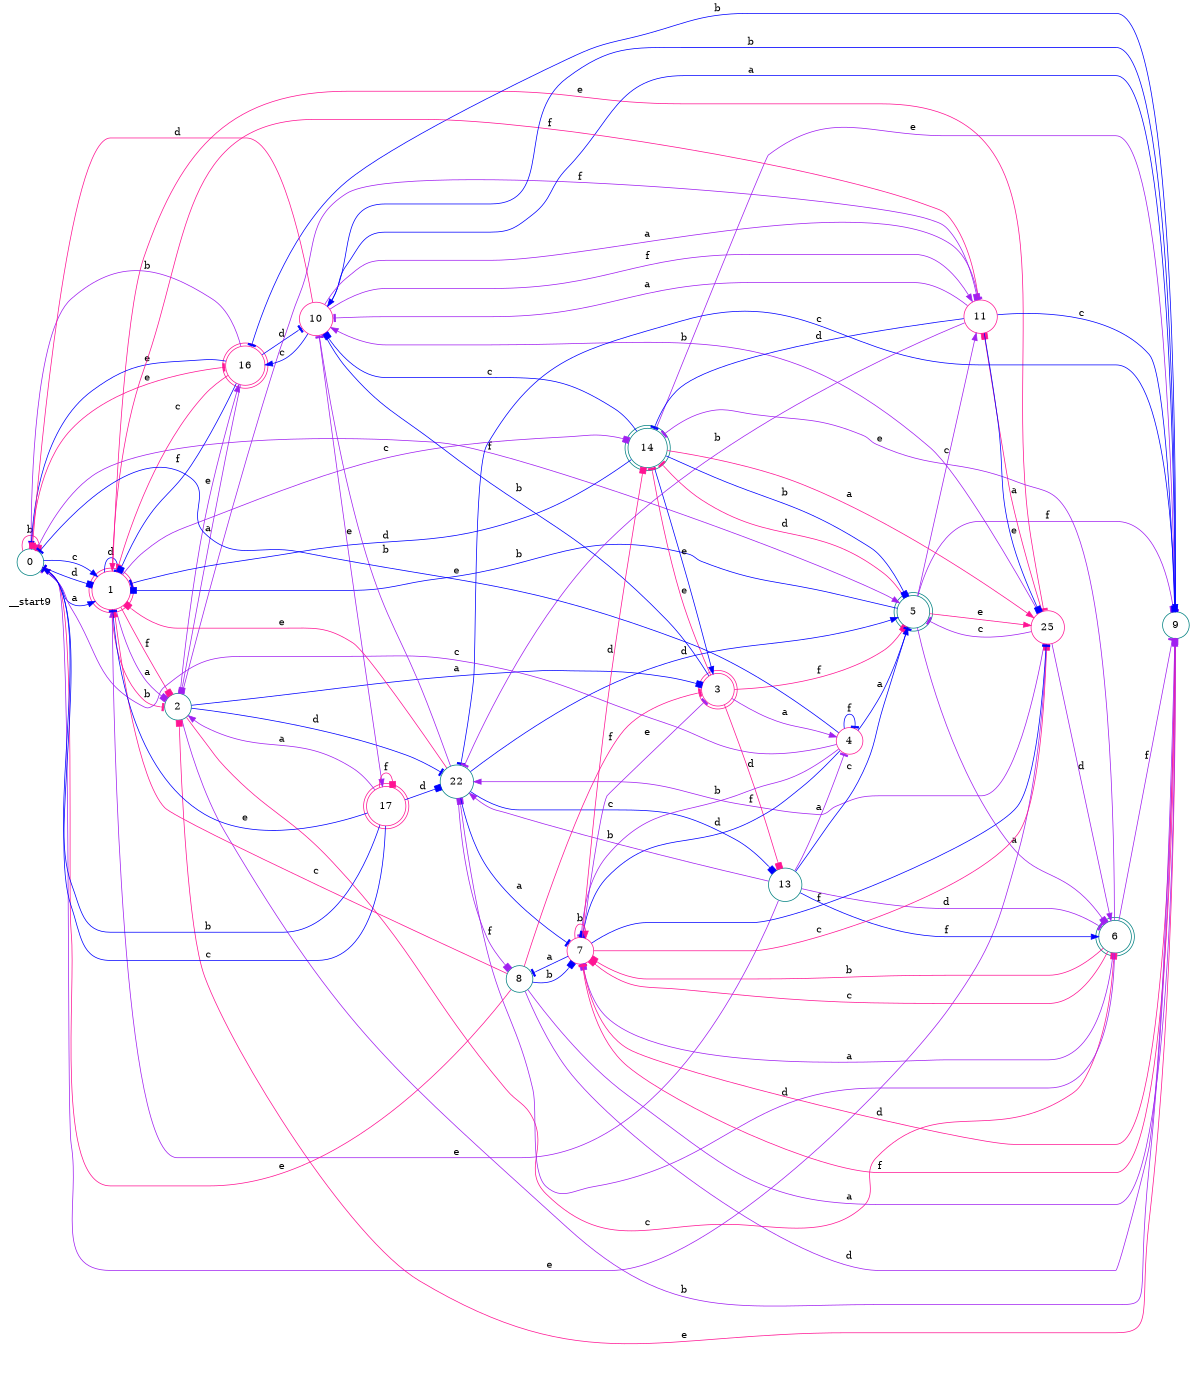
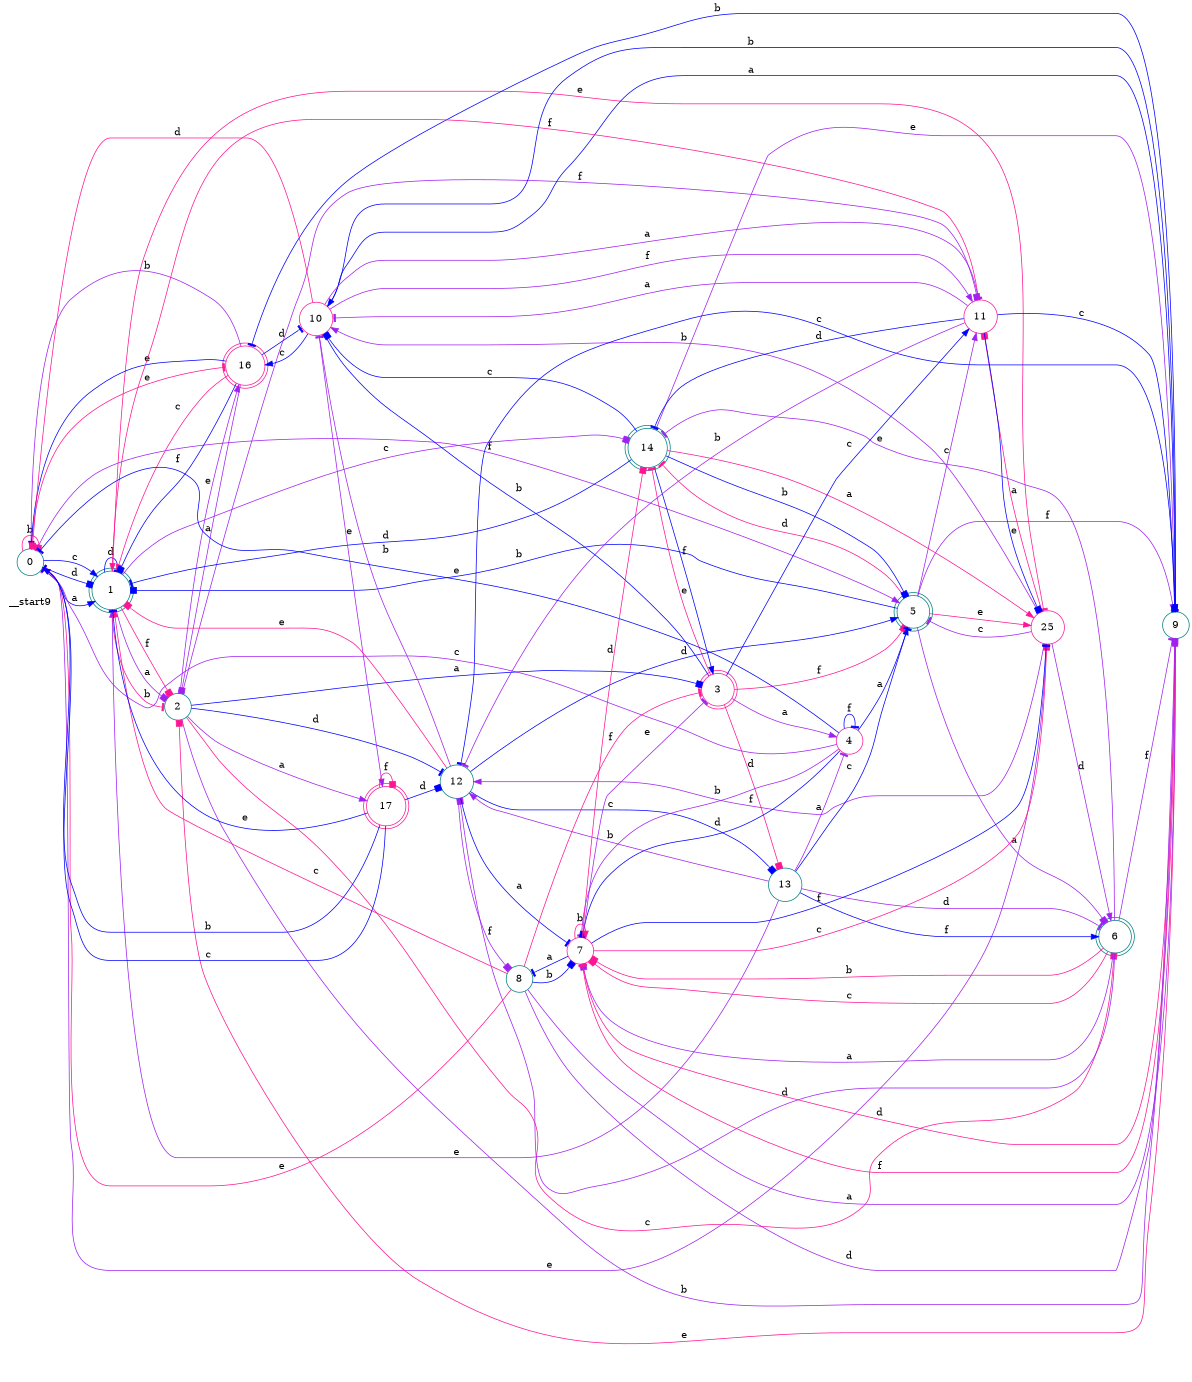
none -> (823, 502)
(1050, 521) -> (1050, 521)
(685, 551) -> (685, 551)
(111, 590) -> (111, 590)
(289, 746) -> (269, 767)
(457, 782) -> (457, 782)
